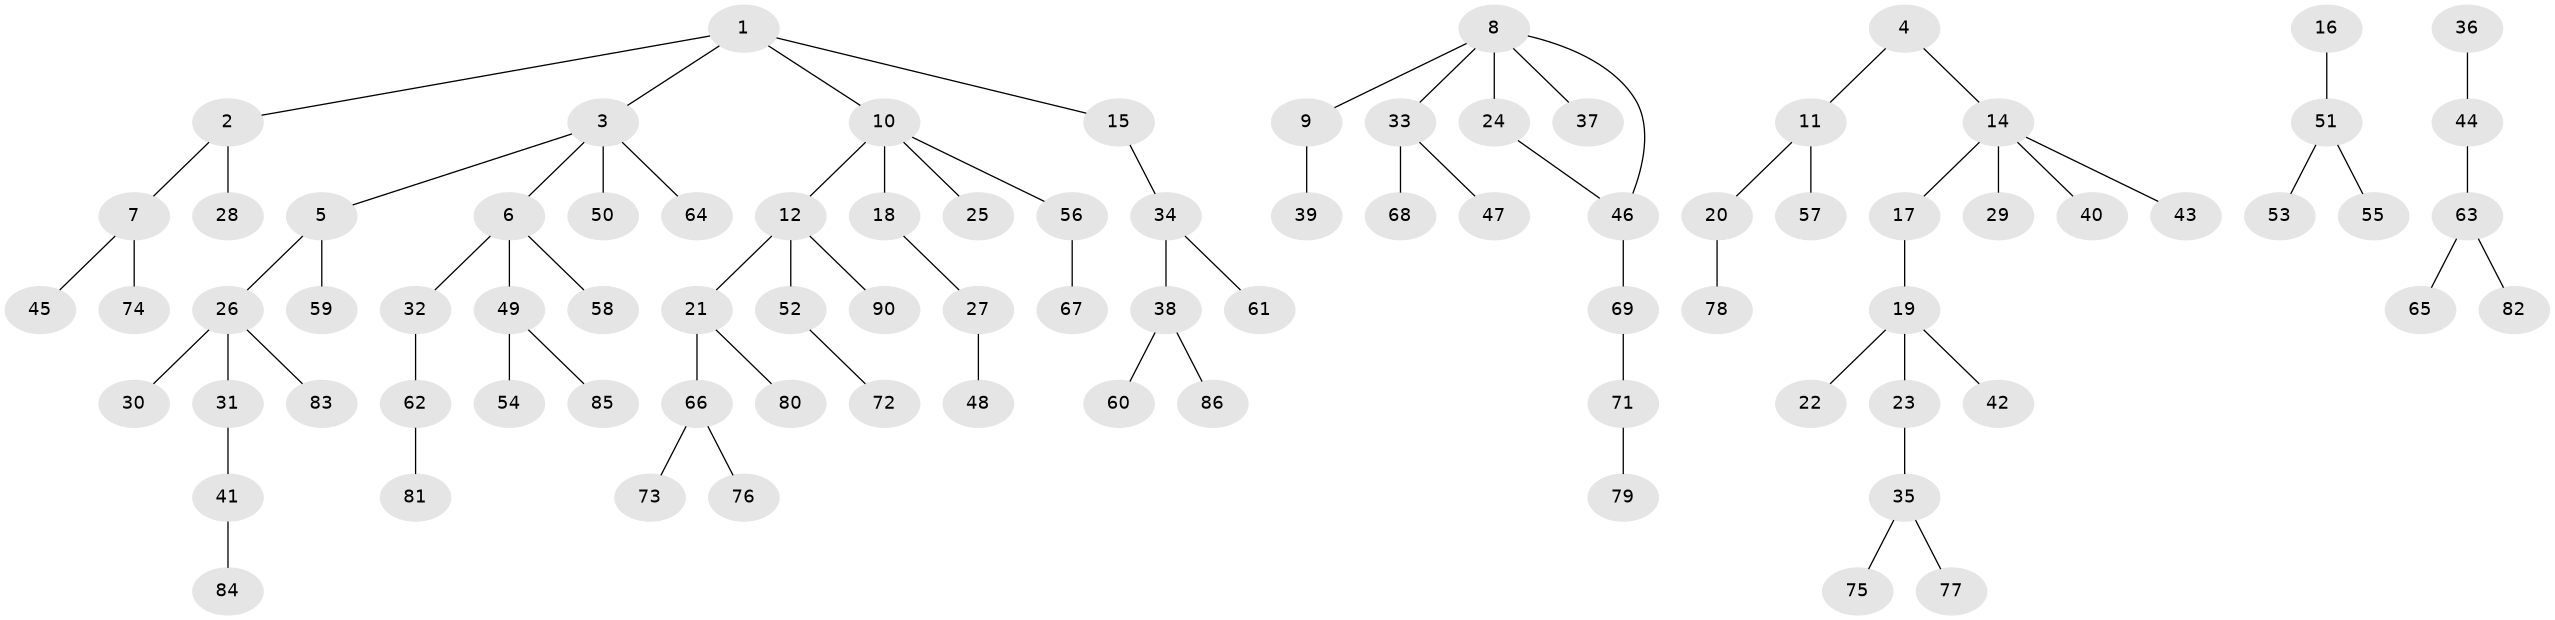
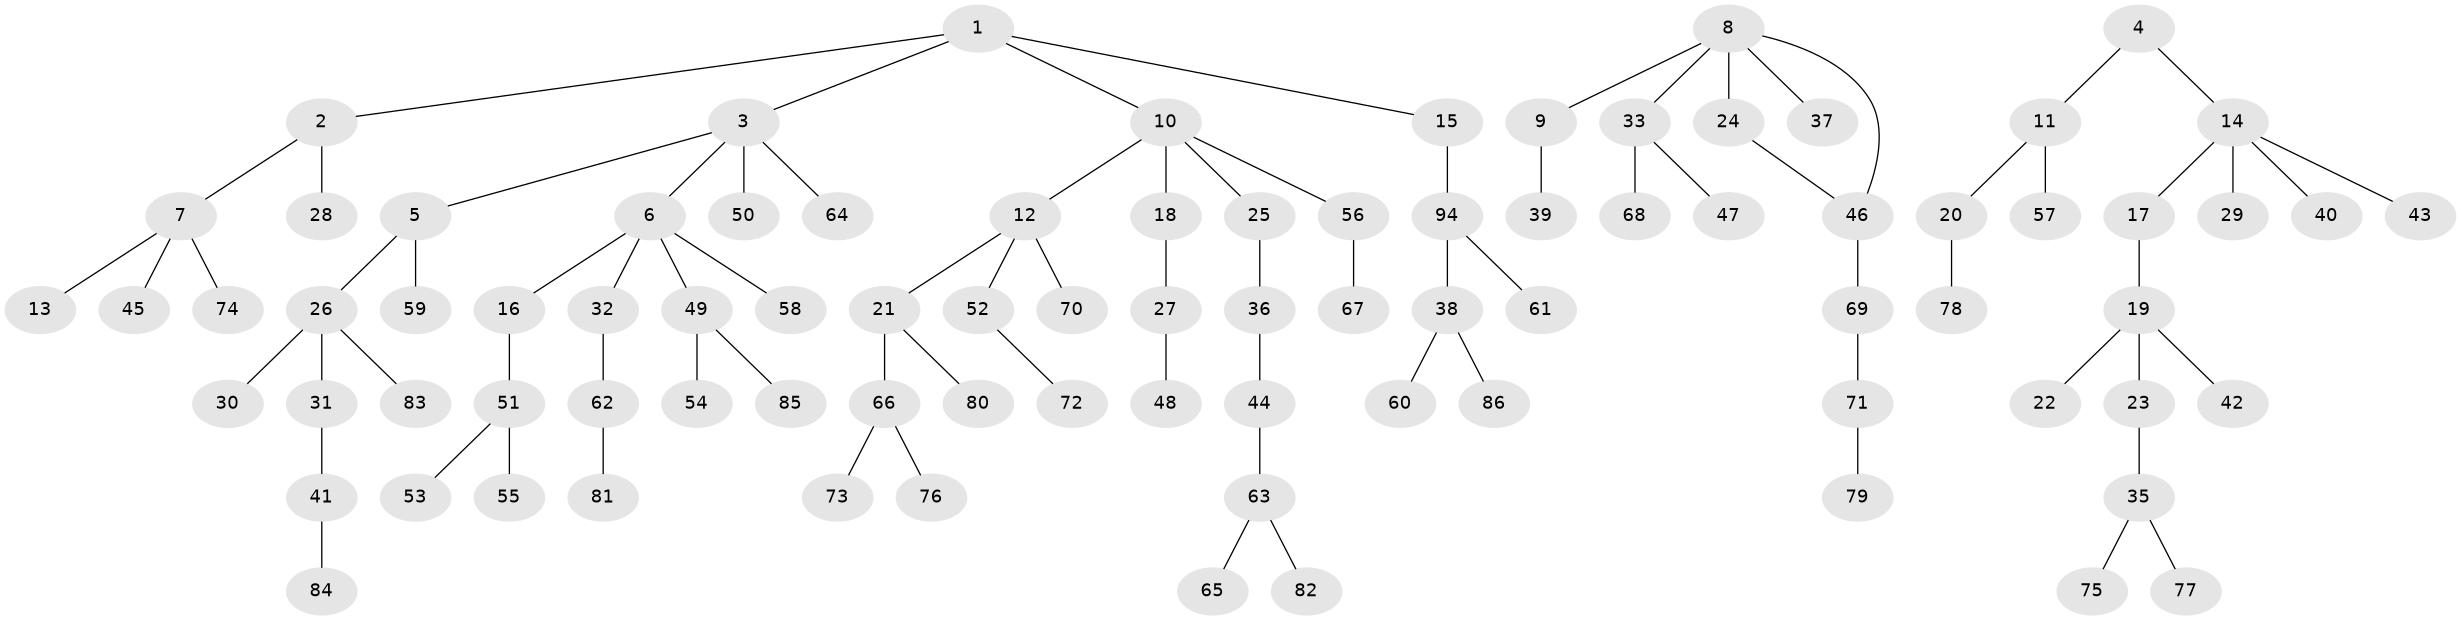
(1166, 216) -> (1447, 216)
none -> (580, 263)
none -> (1260, 263)
none -> (40, 310)
(885, 310) -> (1072, 310)
